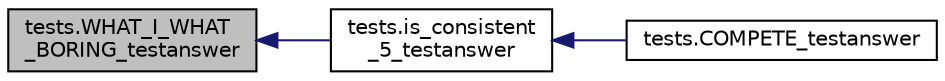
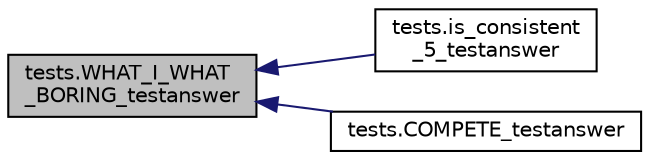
(600, 40) -> (305, 108)
